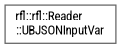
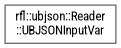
(60, 24) -> (60, 24)
